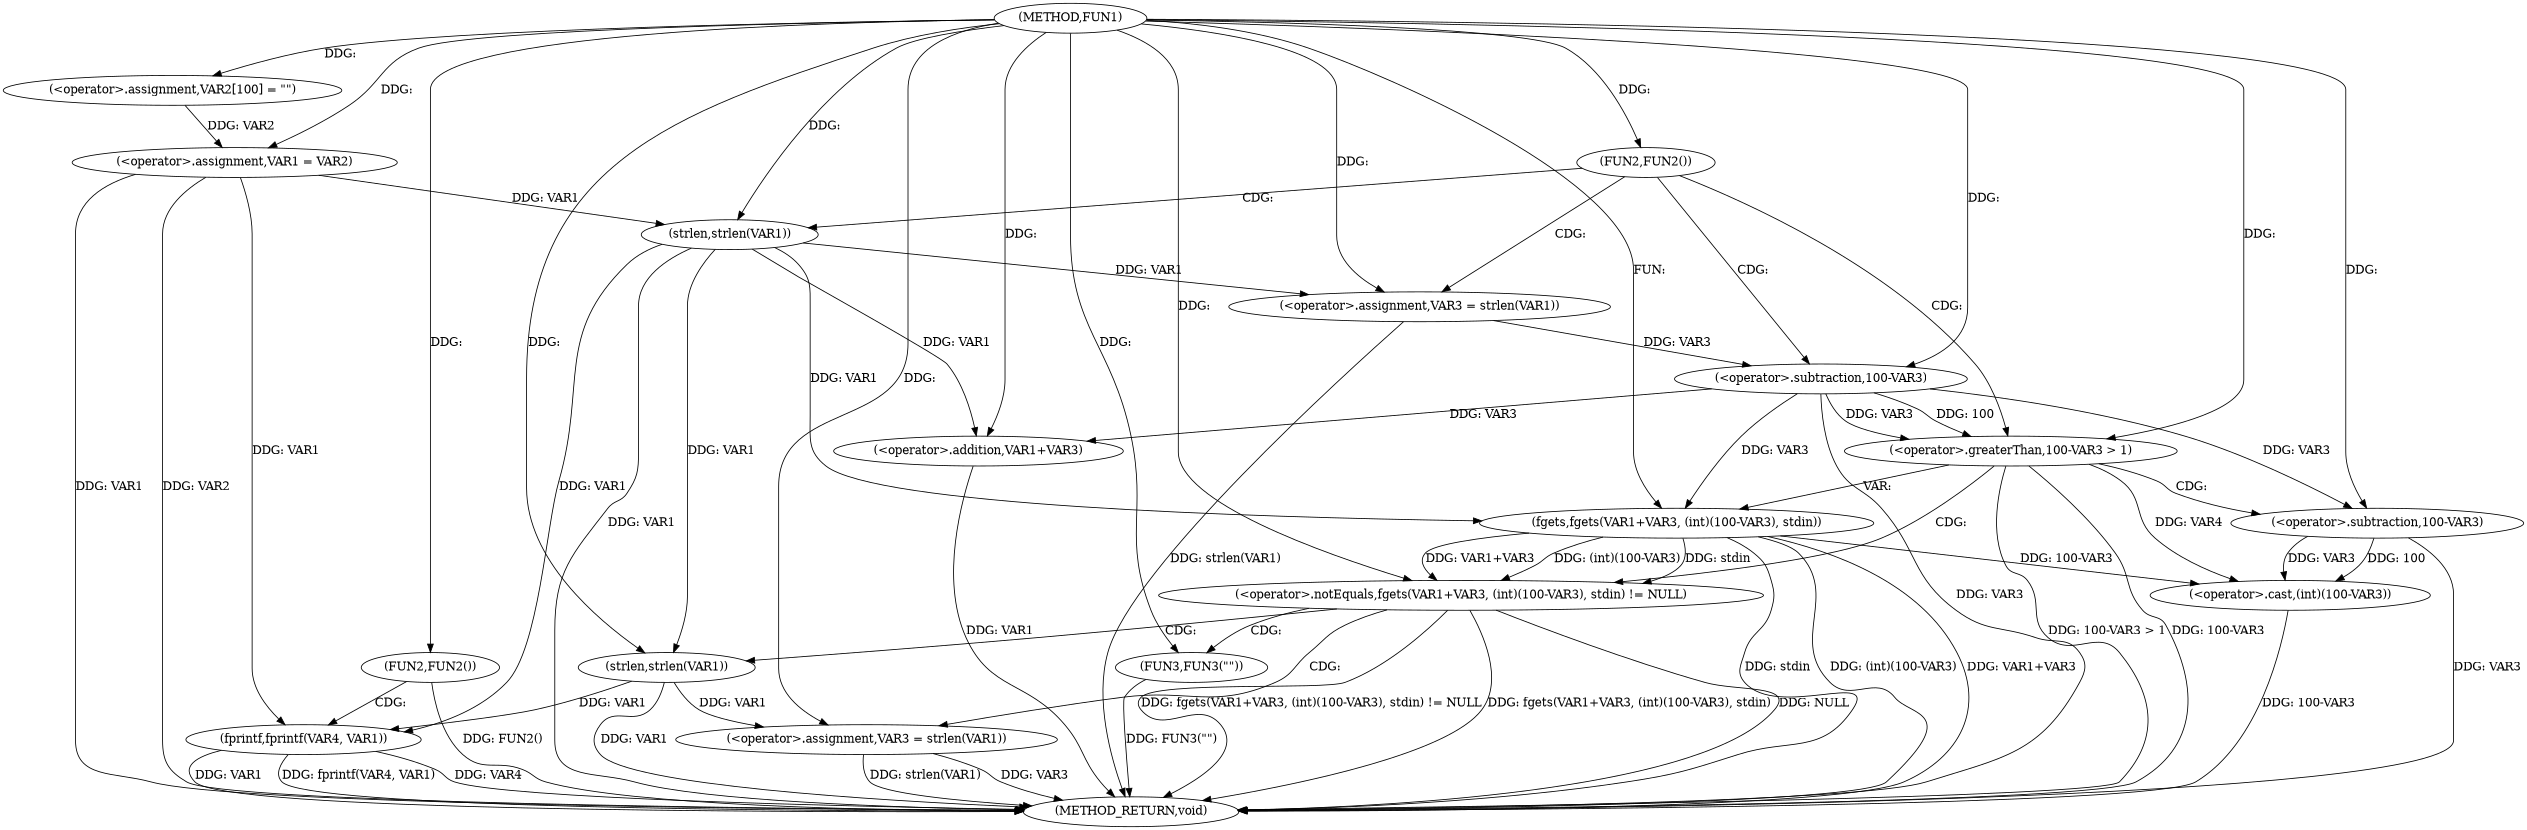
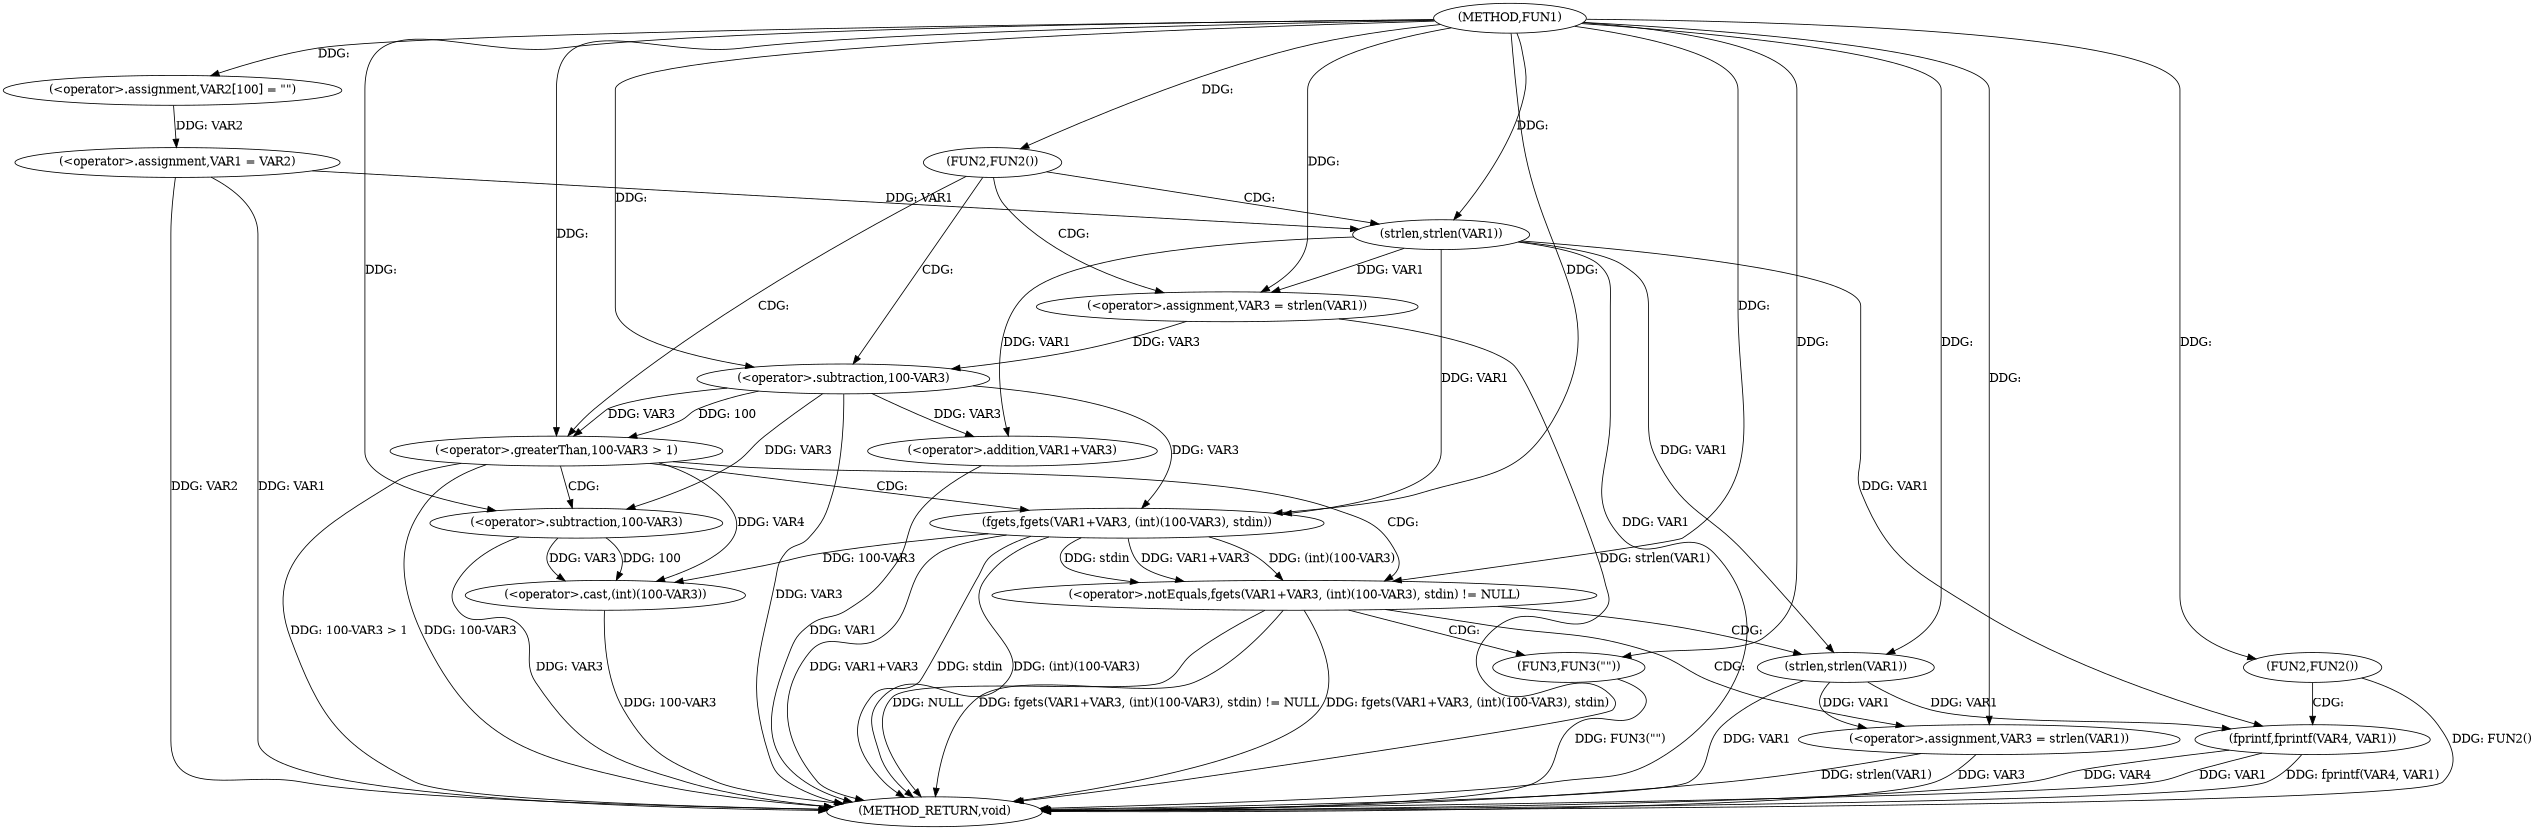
(451, 42) -> none
(1005, 224) -> none
(1651, 271) -> (1584, 271)
(252, 452) -> none
(1879, 487) -> (894, 487)
